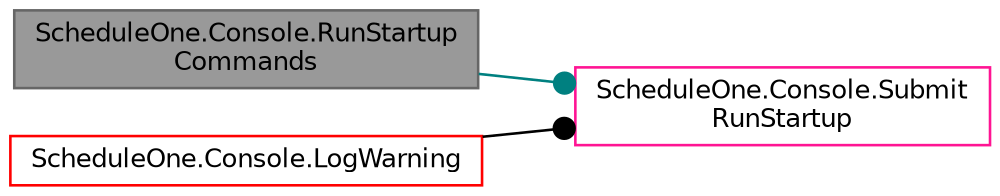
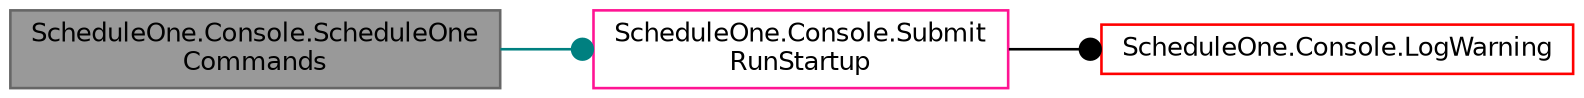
(246, 49) -> (255, 49)
(518, 133) -> (1044, 49)
